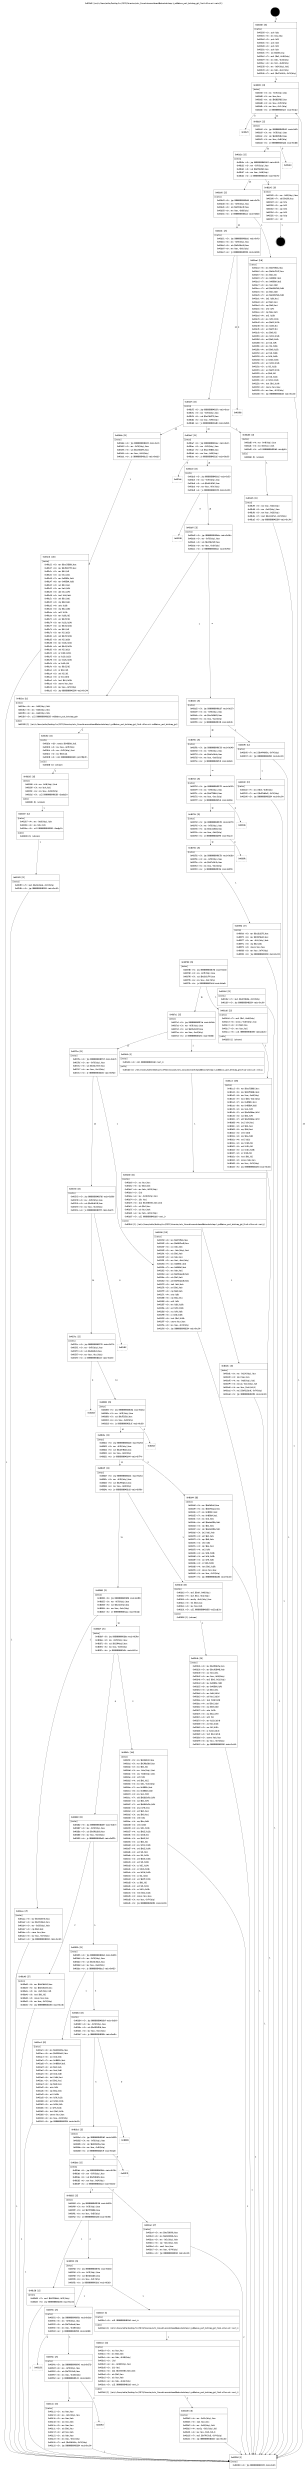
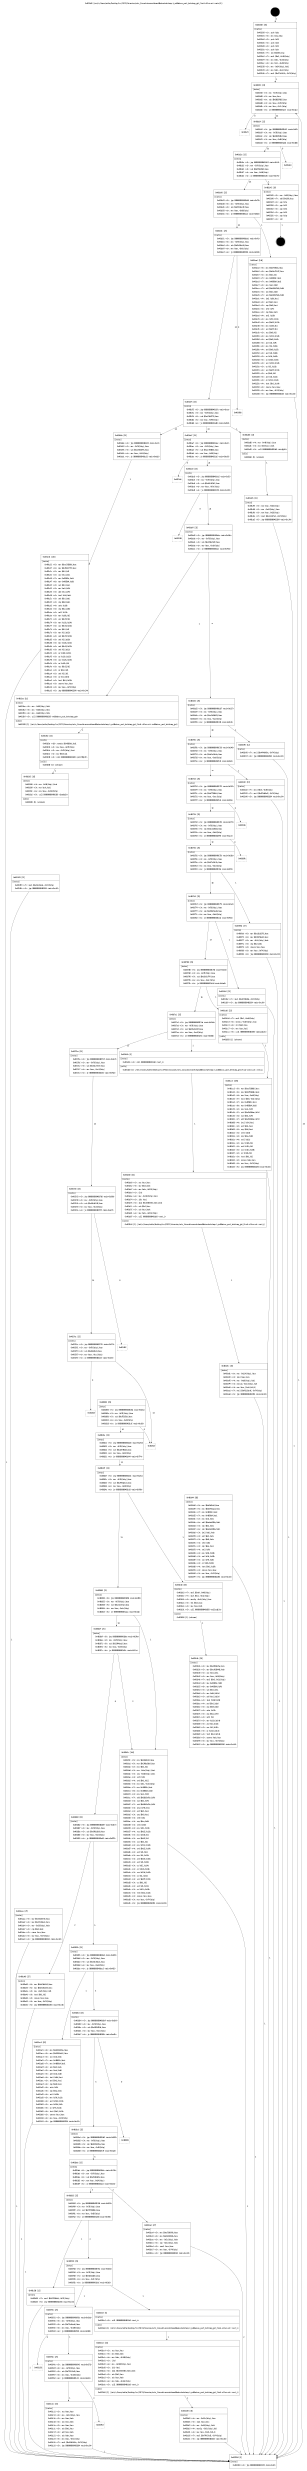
(260, 769) -> (237, 772)
(40, 825) -> none
none -> (211, 907)
(177, 1281) -> none
(106, 1380) -> (145, 1396)
(164, 1476) -> none
(47, 1756) -> (154, 1680)
(250, 2100) -> none
(124, 2174) -> none
